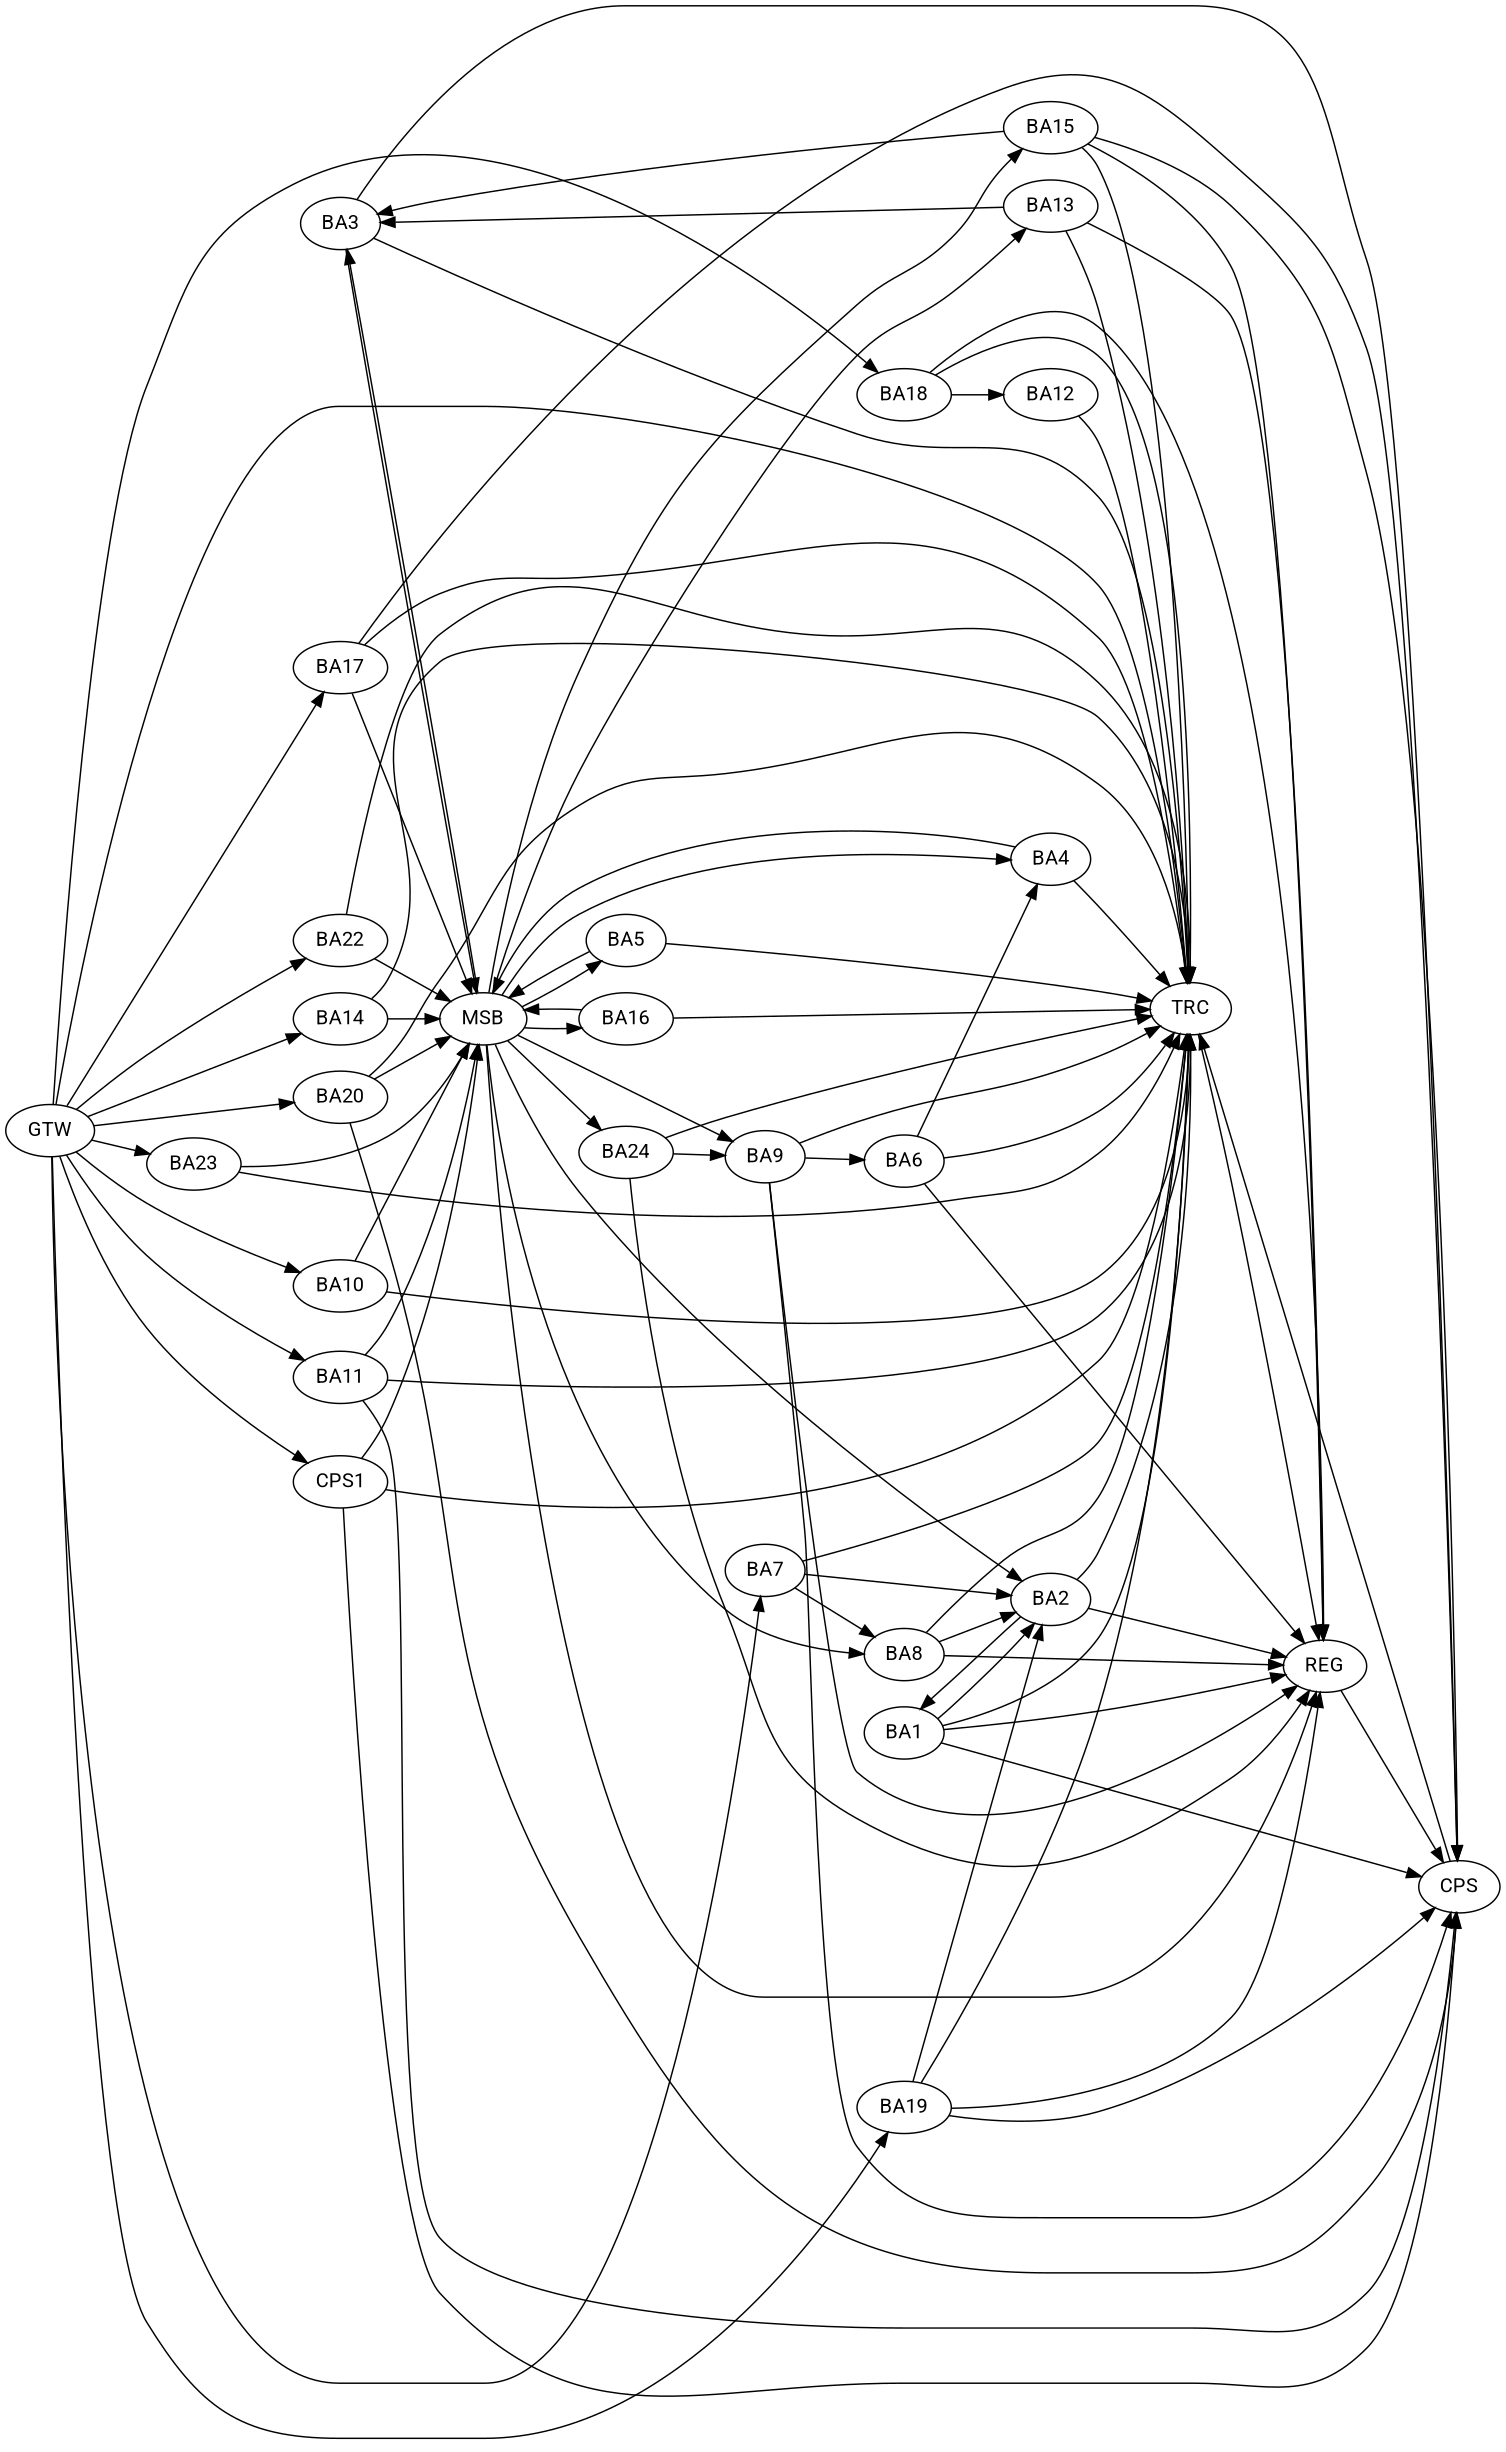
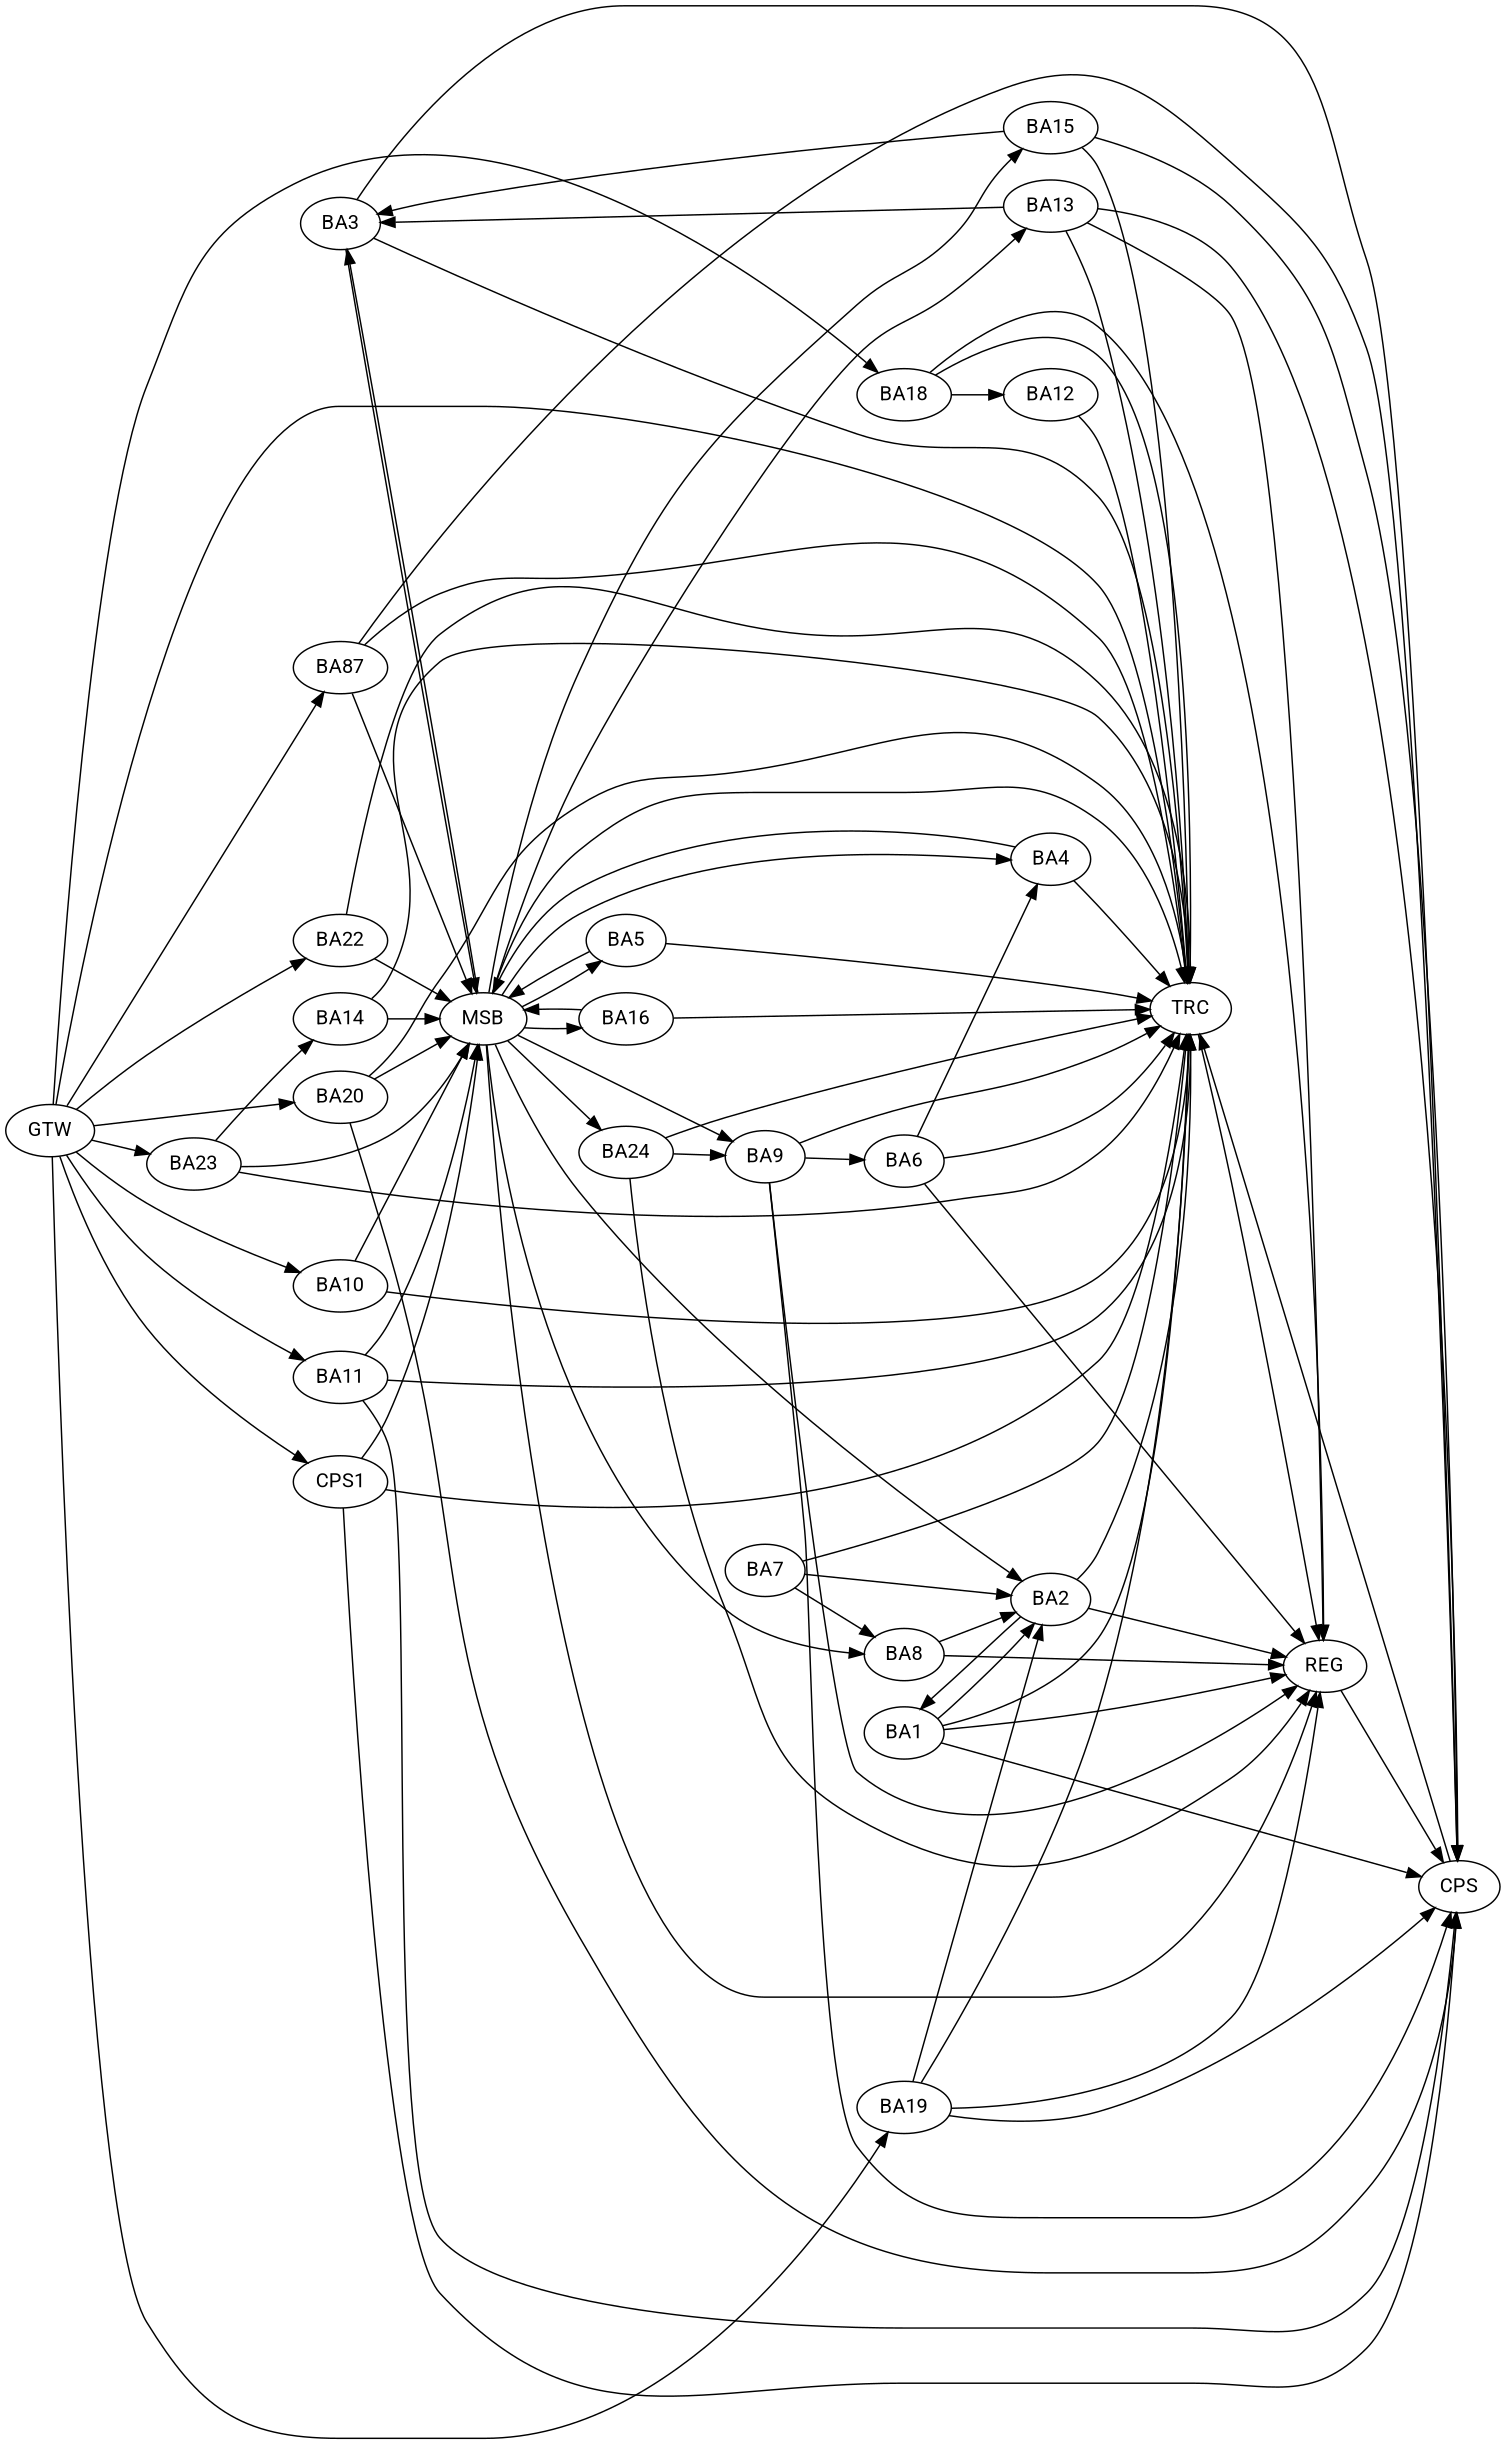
(340, 668) -> (340, 668)
(1296, 848) -> none
none -> (1411, 968)
(188, 1078) -> (258, 1094)
(1137, 1386) -> (837, 792)
(223, 2286) -> none
